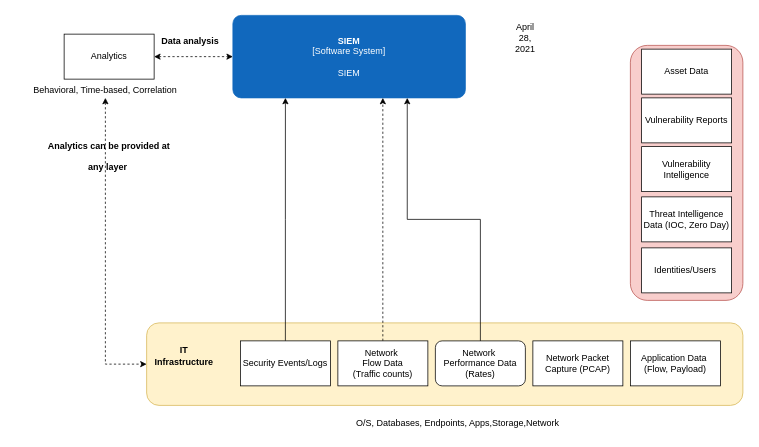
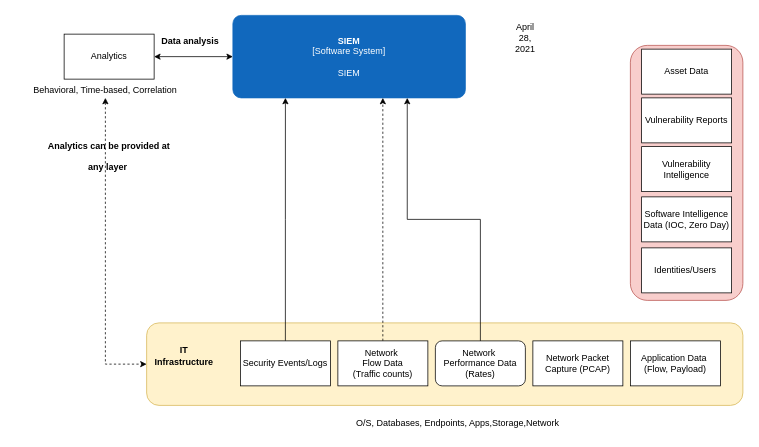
(193, 57) -> (193, 57)
(687, 219) -> (687, 219)
